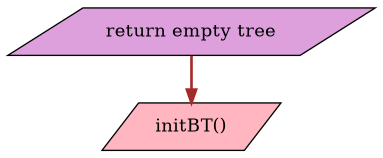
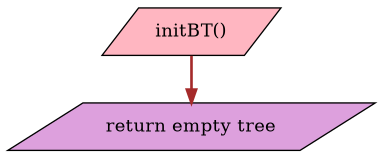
(191, 73) -> (191, 73)
